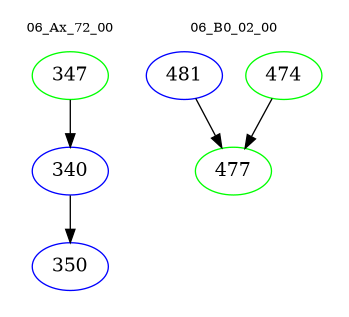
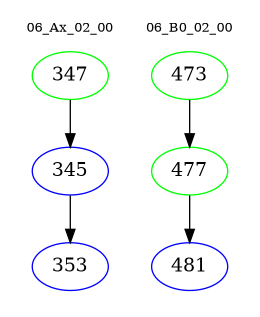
(70, 29) -> (70, 29)
(284, 76) -> (190, 76)
(206, 117) -> (190, 212)
(70, 171) -> (70, 171)
(70, 267) -> (70, 267)
